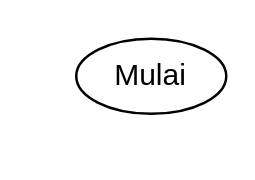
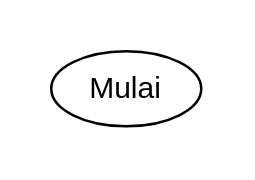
(151, 76) -> (126, 89)
